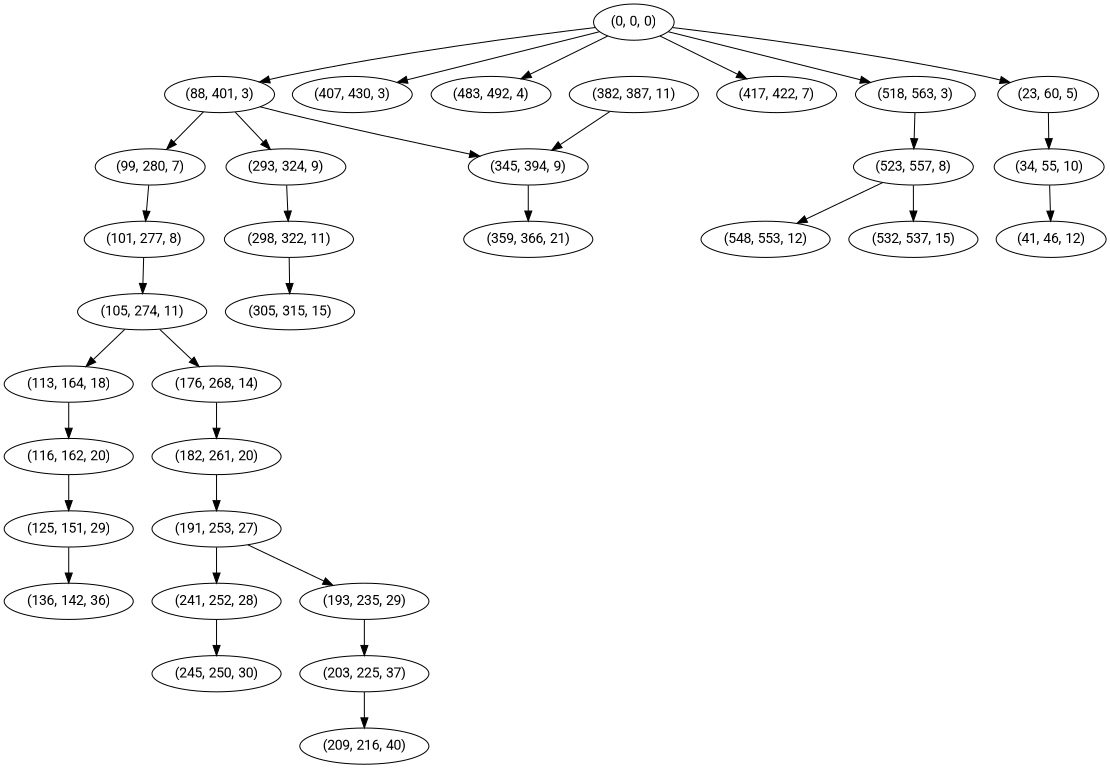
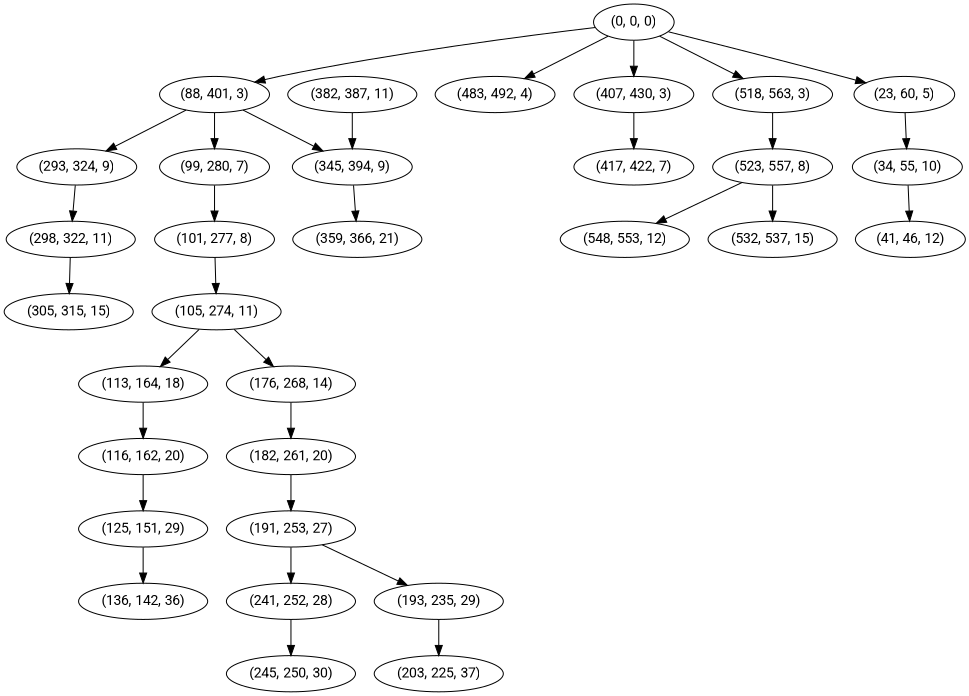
(699, 55) -> (634, 126)
(364, 746) -> none
